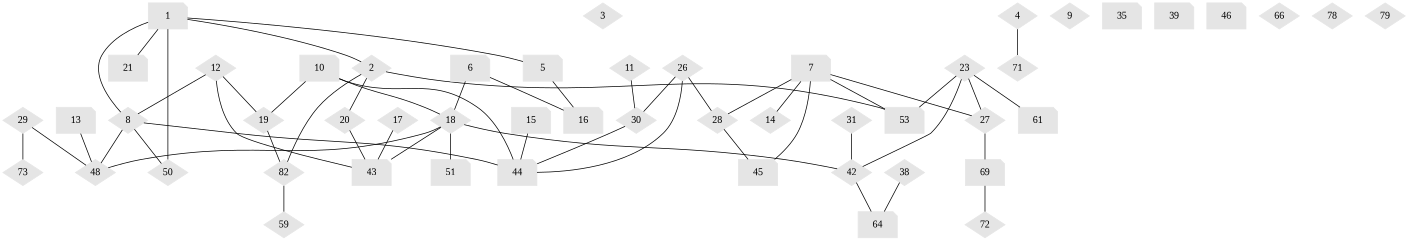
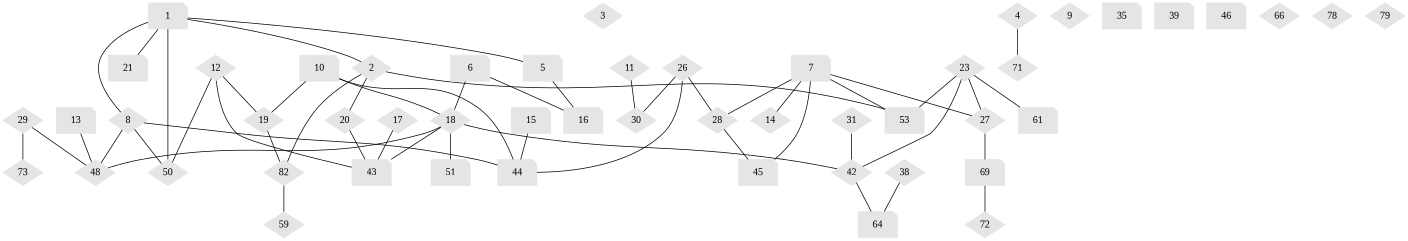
(174, 93) -> (192, 120)
(577, 147) -> none
